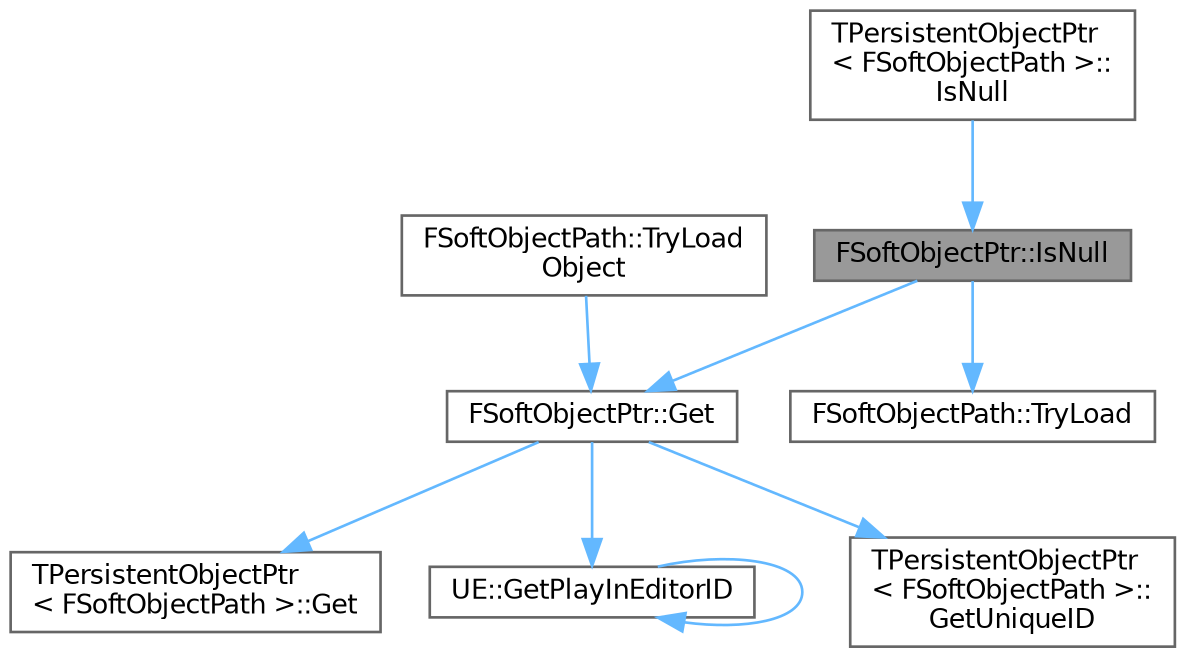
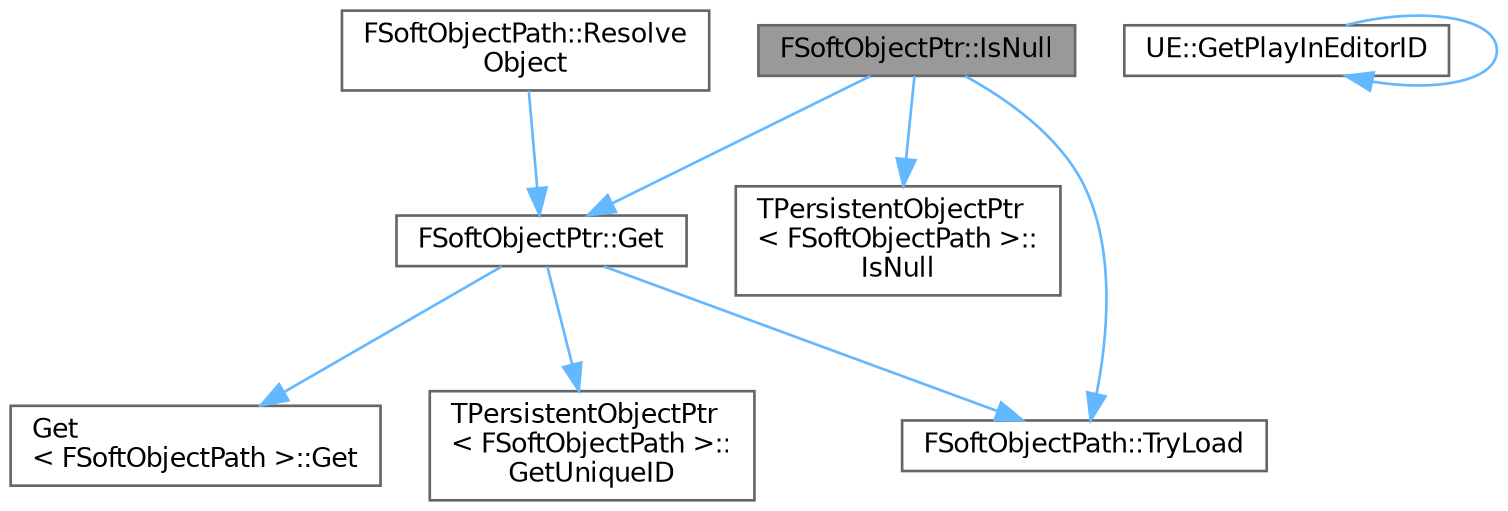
(973, 161) -> (910, 117)
(584, 255) -> (526, 51)
(592, 490) -> (801, 339)
(196, 592) -> (196, 446)
